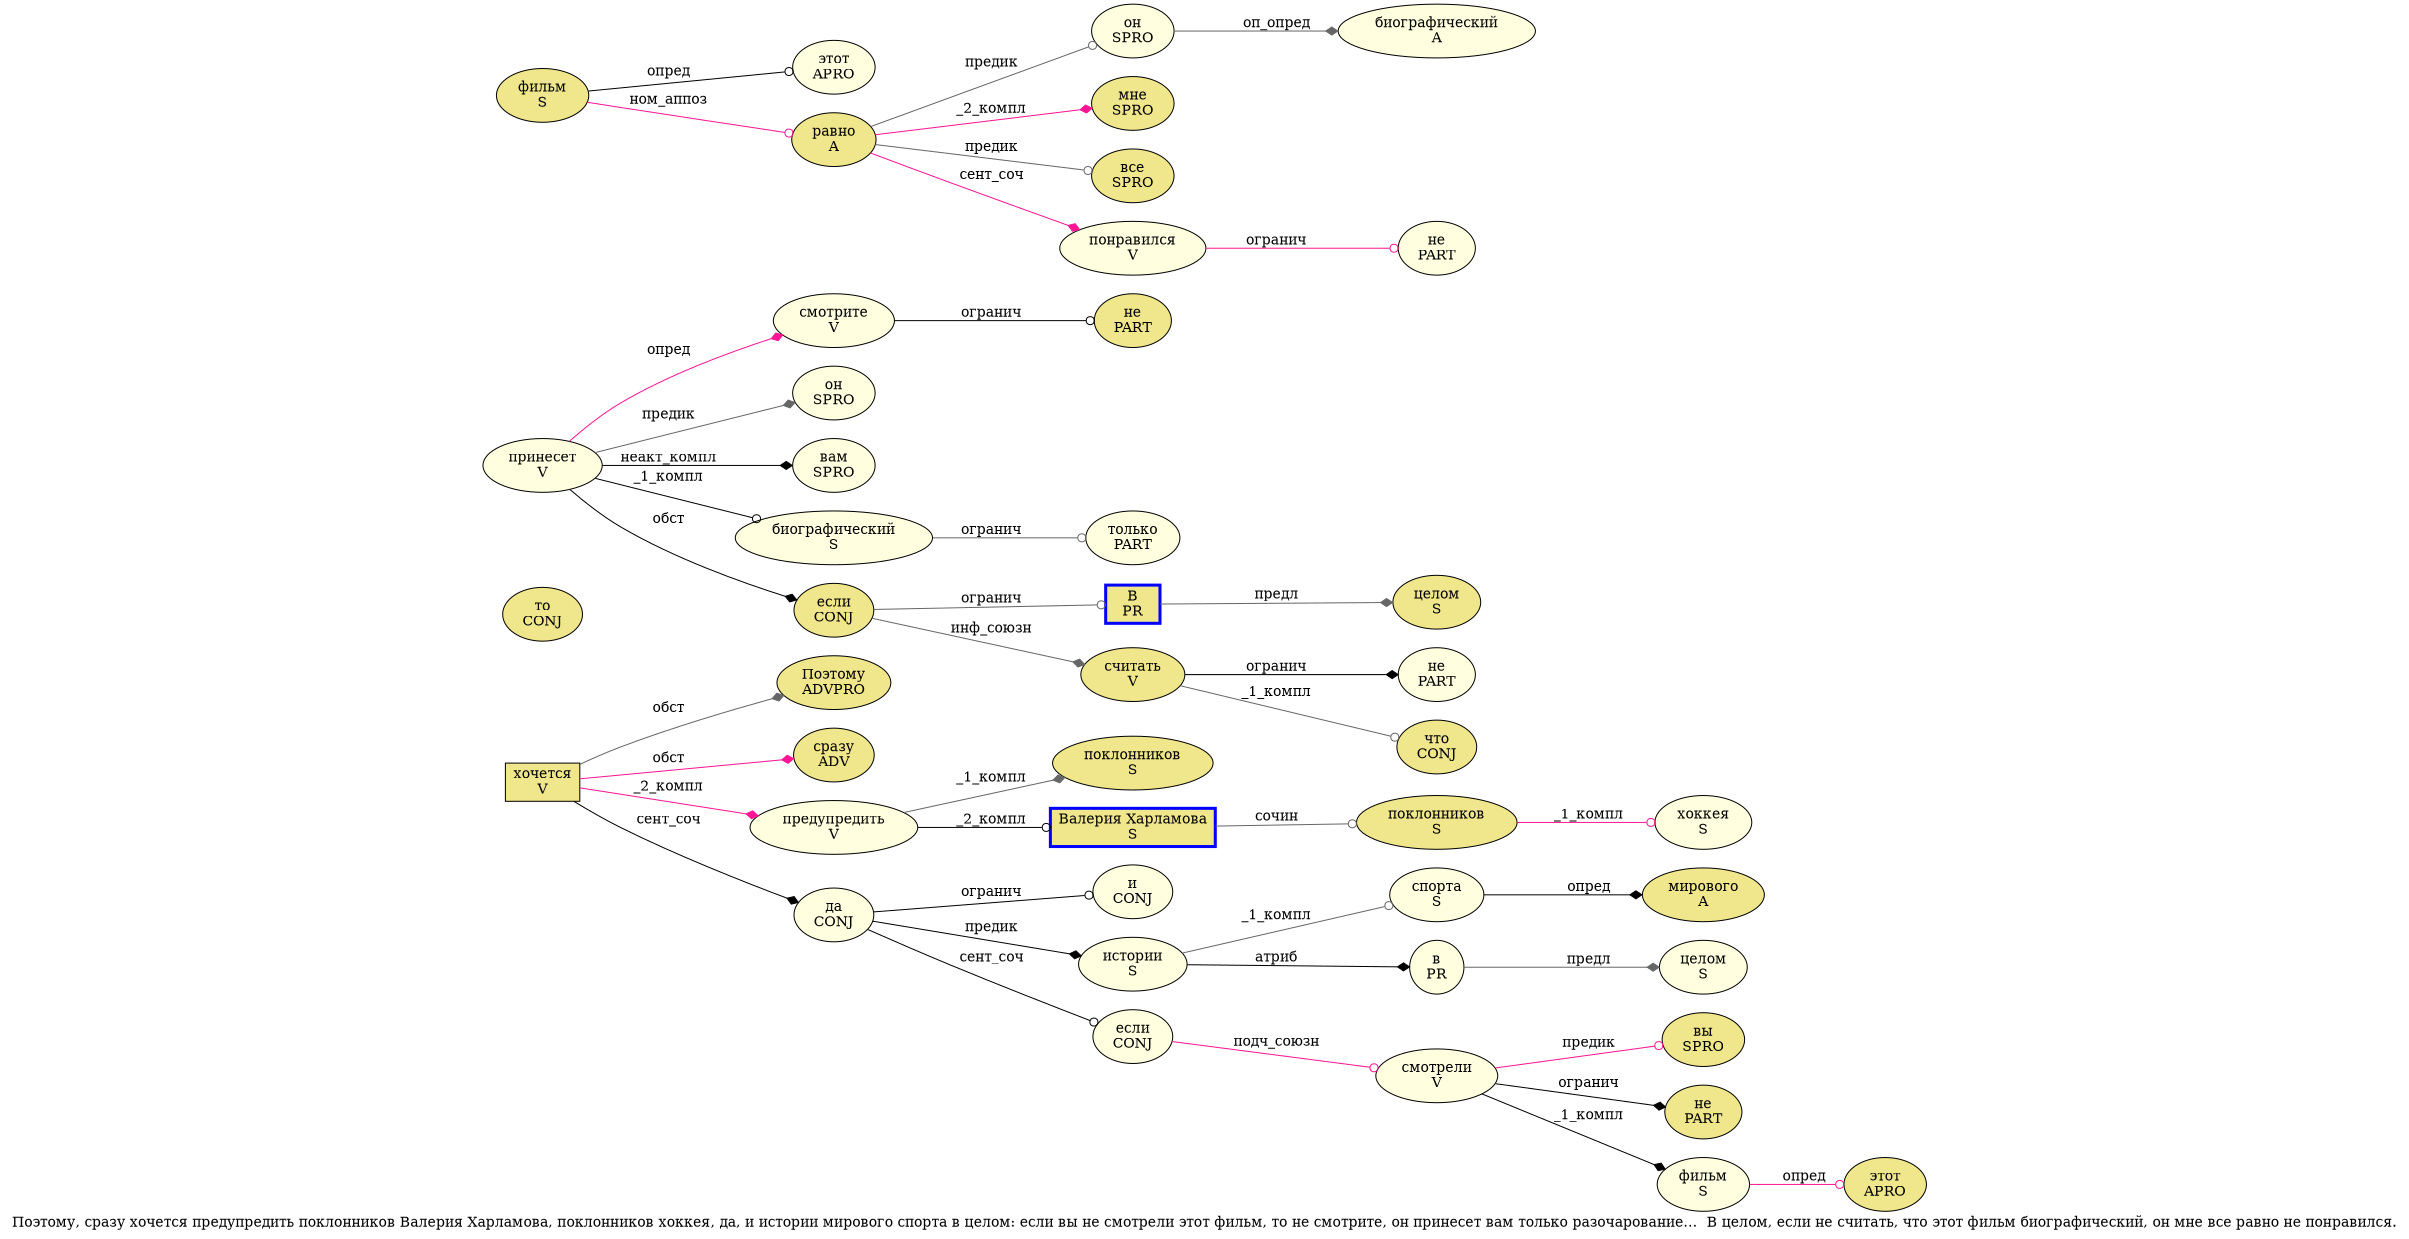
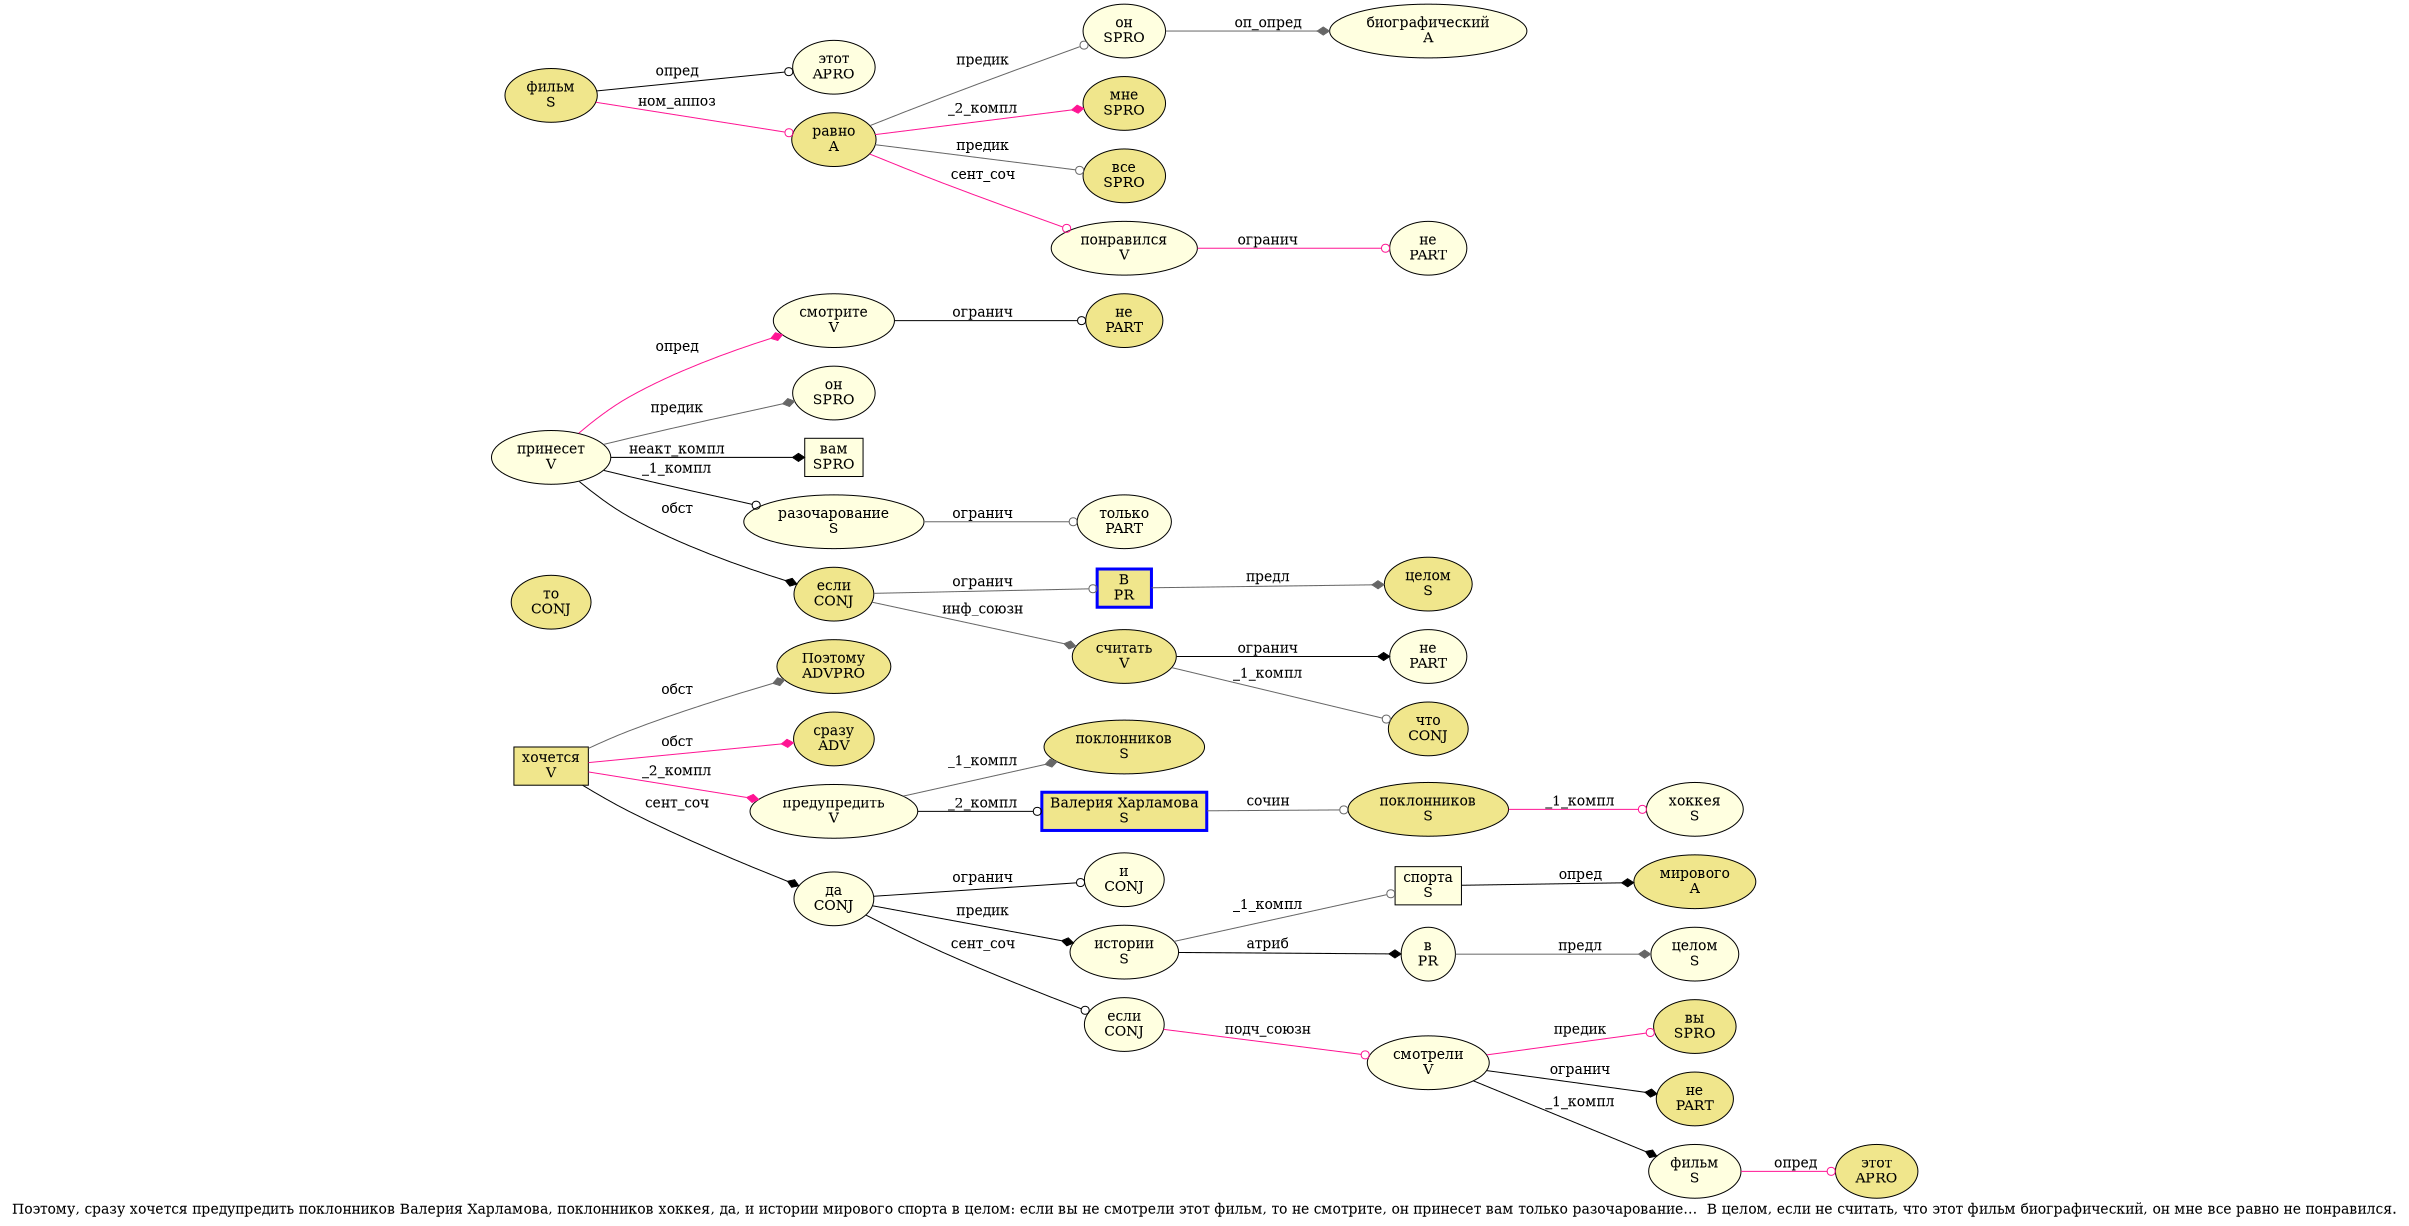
(969, 190) -> (966, 192)
(834, 465) -> (834, 457)
(834, 538) -> (834, 522)
(1437, 895) -> (1428, 886)
